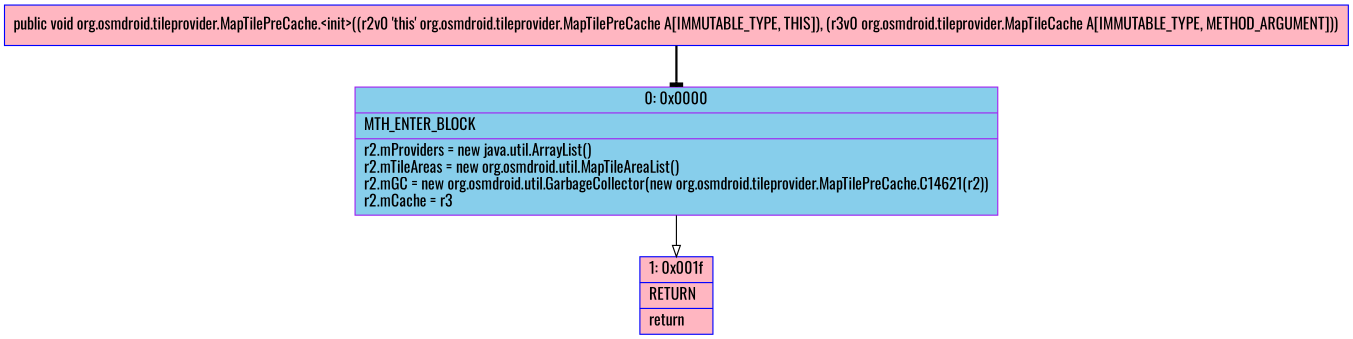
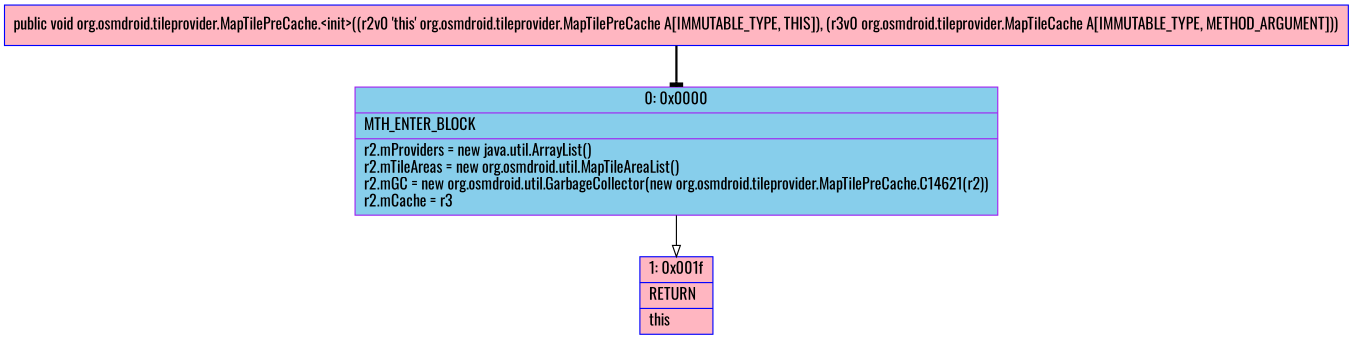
(667, 321) -> (660, 321)
